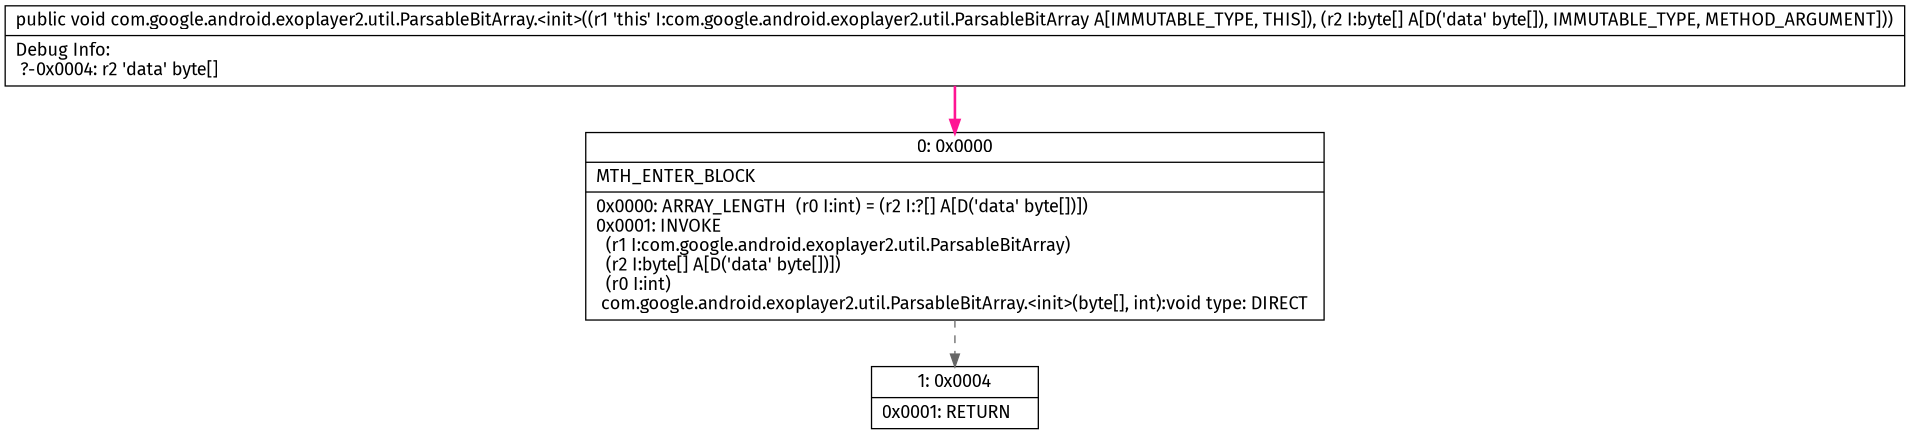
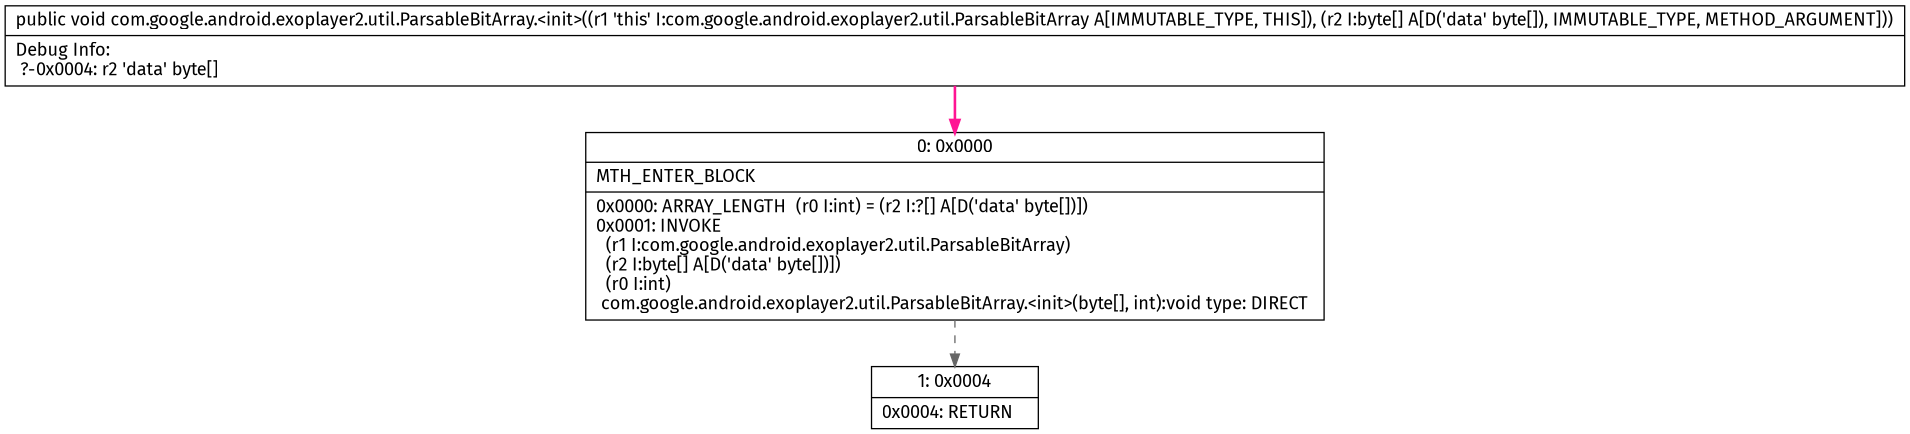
(954, 412) -> (955, 412)
